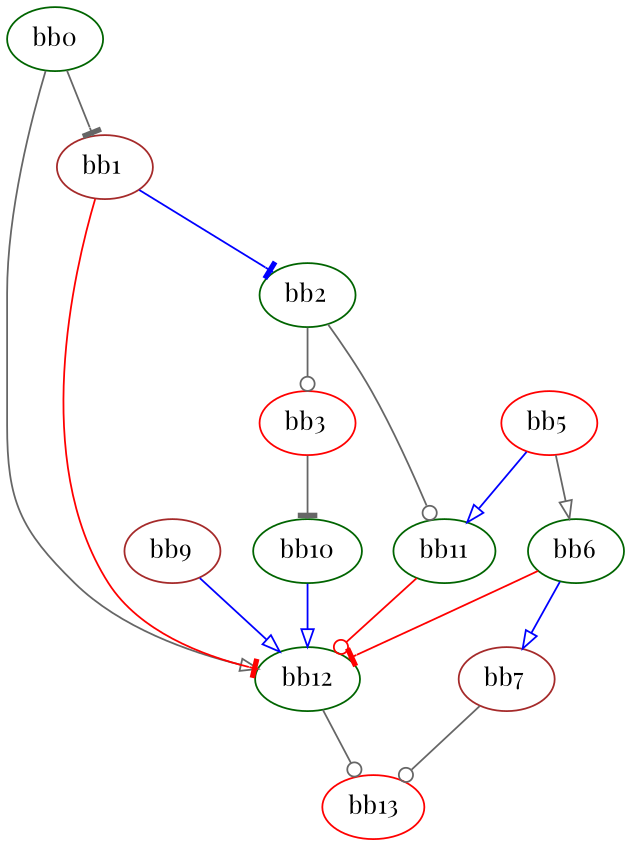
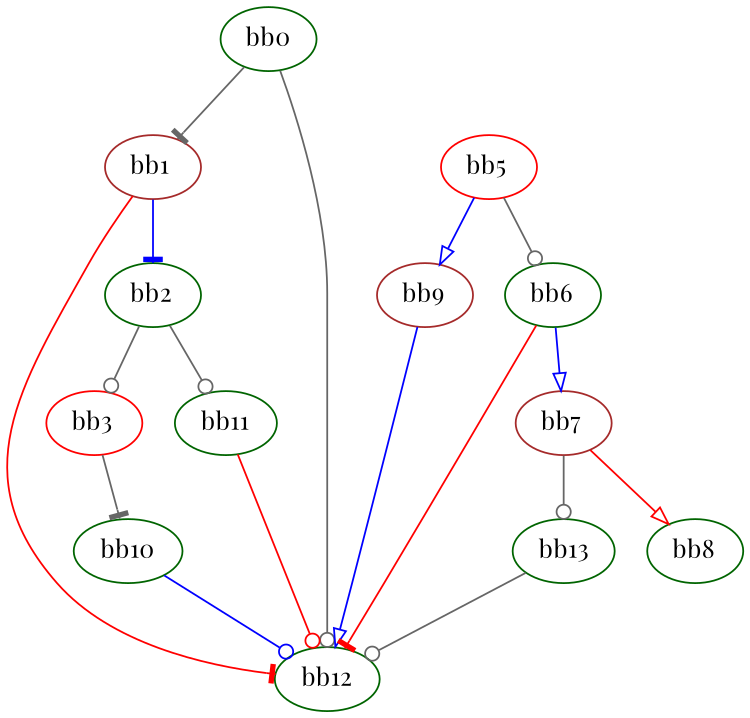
(7, 429) -> (327, 349)
(561, 478) -> (518, 225)
(503, 480) -> (461, 223)
none -> (695, 551)
(308, 606) -> (222, 612)
(337, 736) -> (452, 611)
(373, 807) -> (564, 551)
